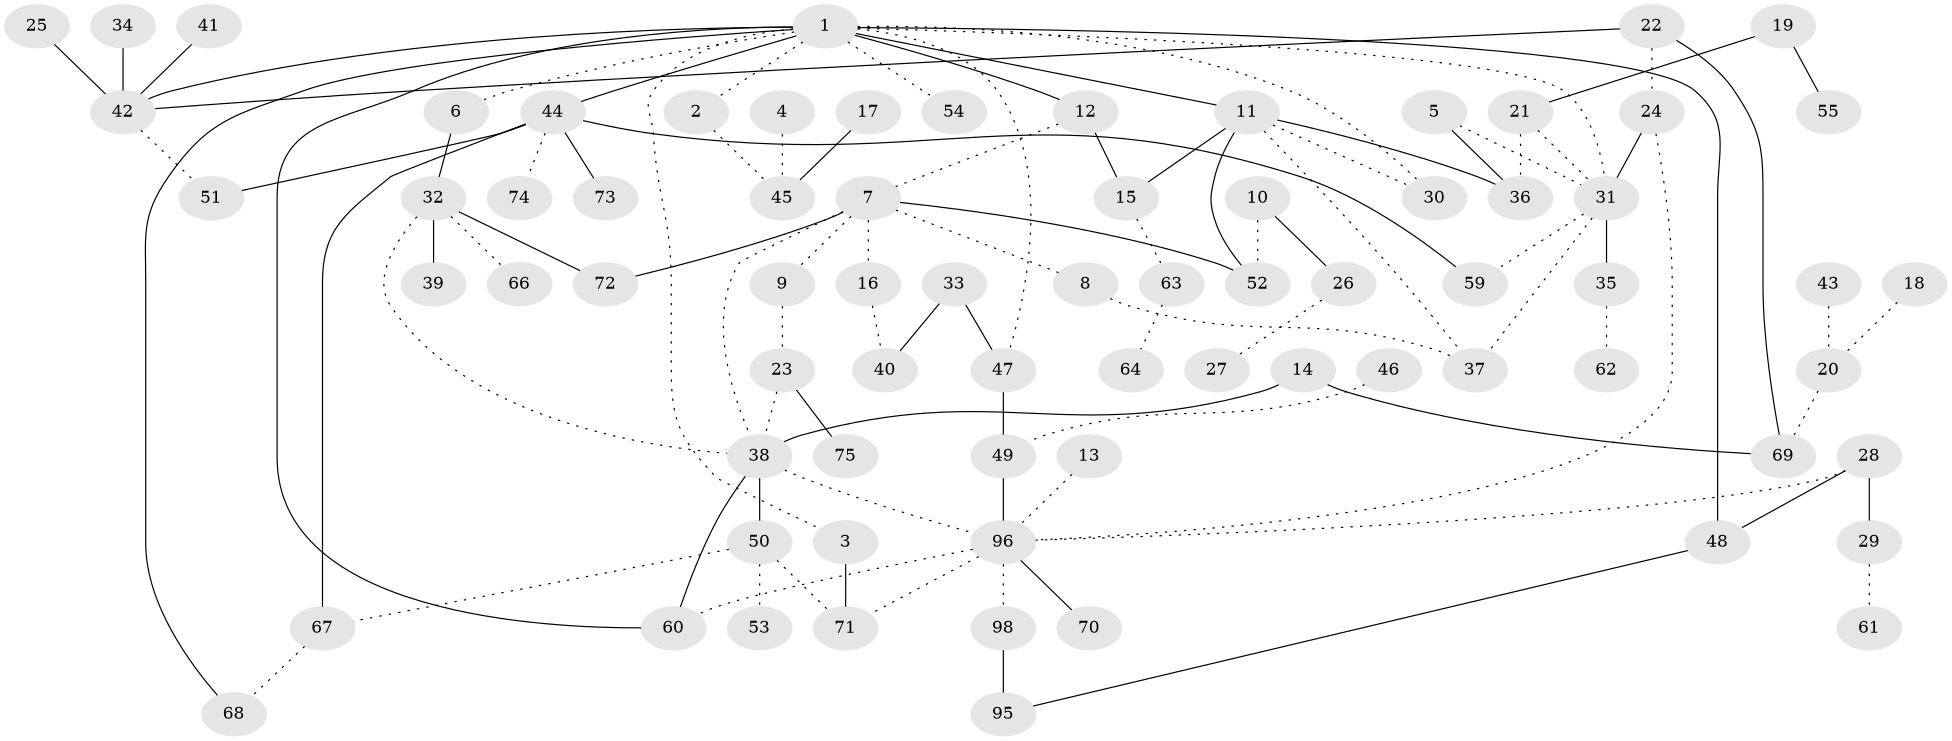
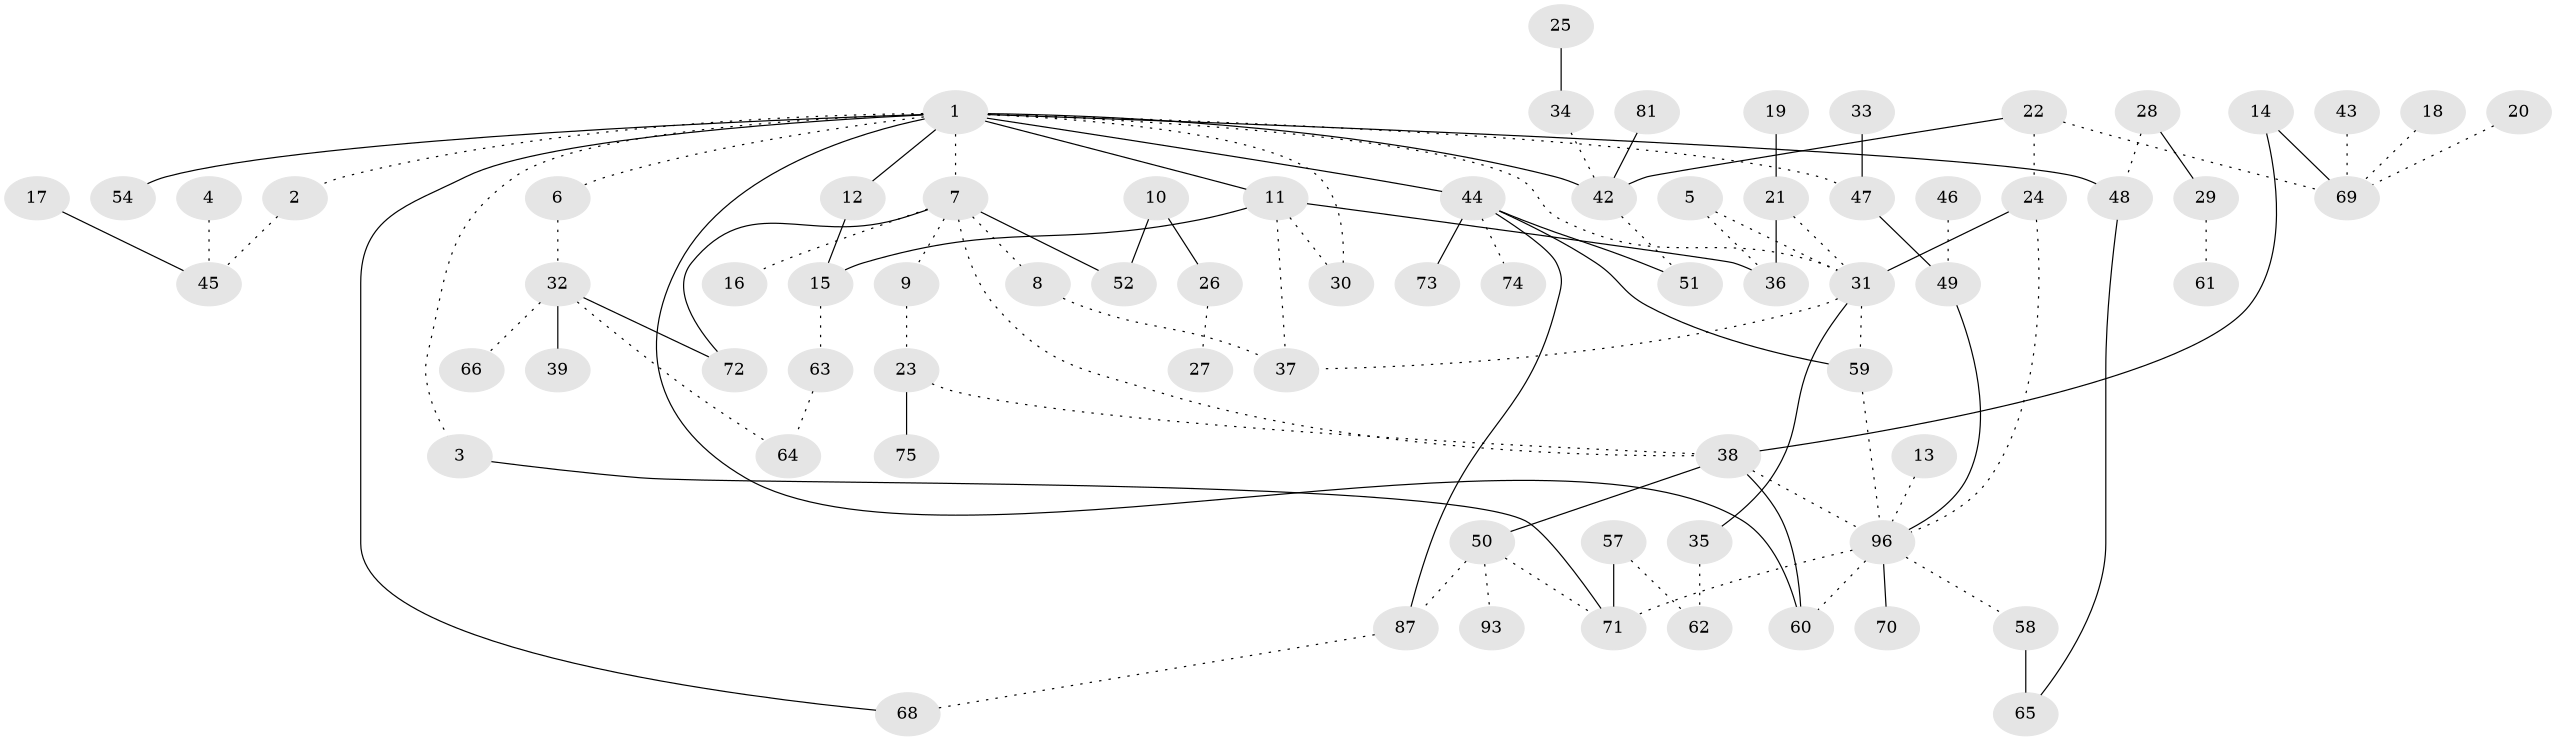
(209, 26) -> (1647, 112)
(80, 69) -> (1561, 69)
(123, 69) -> (1583, 155)
(894, 72) -> (533, 134)
(1829, 112) -> none
(1521, 147) -> (1776, 233)
(977, 155) -> (956, 155)
(1477, 155) -> (1732, 240)
(443, 164) -> (558, 241)
(1211, 200) -> none
(1763, 222) -> (2190, 157)
(1258, 241) -> (1140, 241)
(1829, 327) -> (2347, 155)
(1872, 327) -> (2390, 155)
(885, 370) -> none
(497, 394) -> (669, 375)
(1794, 499) -> (2134, 155)
(1442, 521) -> (1871, 456)
none -> (1614, 542)
(322, 628) -> (1406, 628)
(760, 628) -> (1492, 628)
(1003, 628) -> (2026, 628)
(1003, 714) -> (2026, 714)
